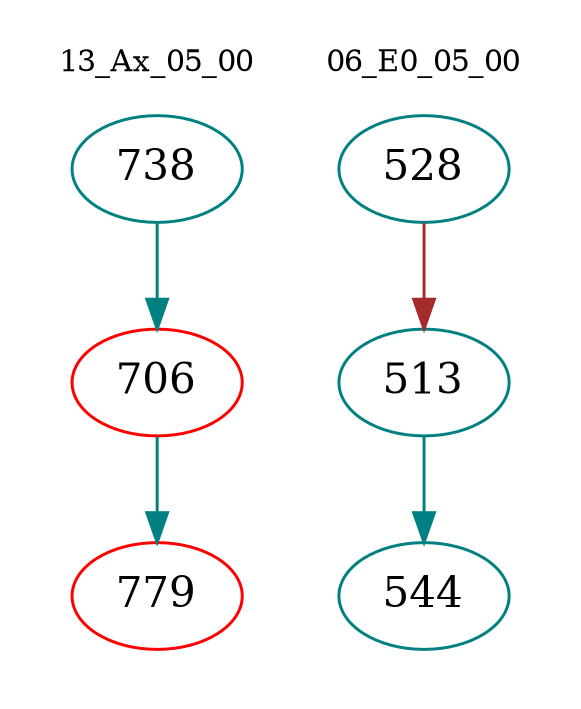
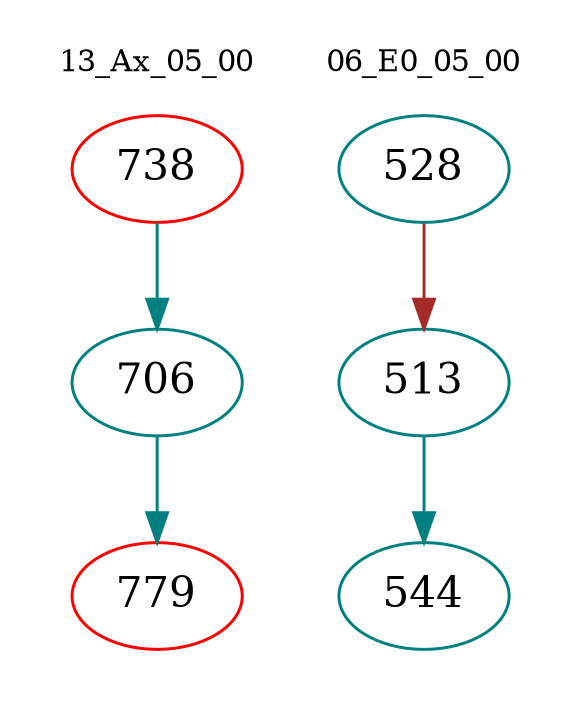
(157, 169) -> (157, 169)
(157, 383) -> (157, 383)
